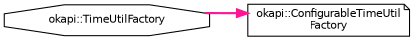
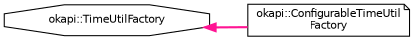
(221, 13) -> (232, 27)
